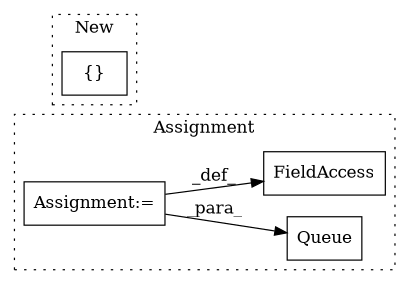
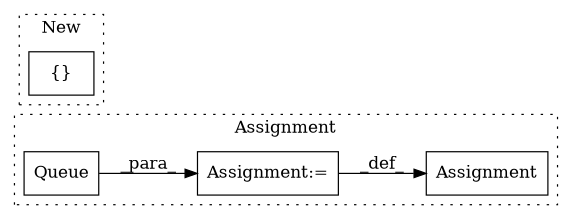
(325, 173) -> (487, 173)
(220, 223) -> (142, 173)
